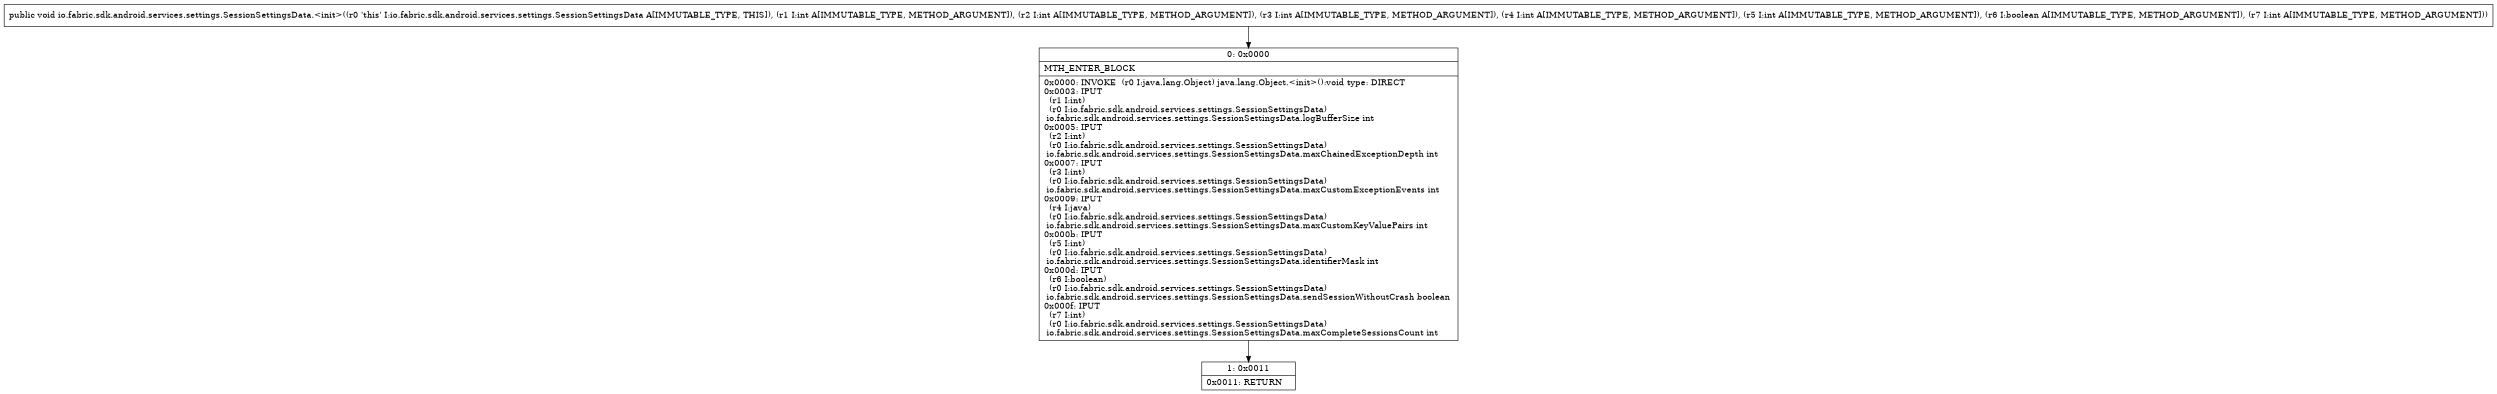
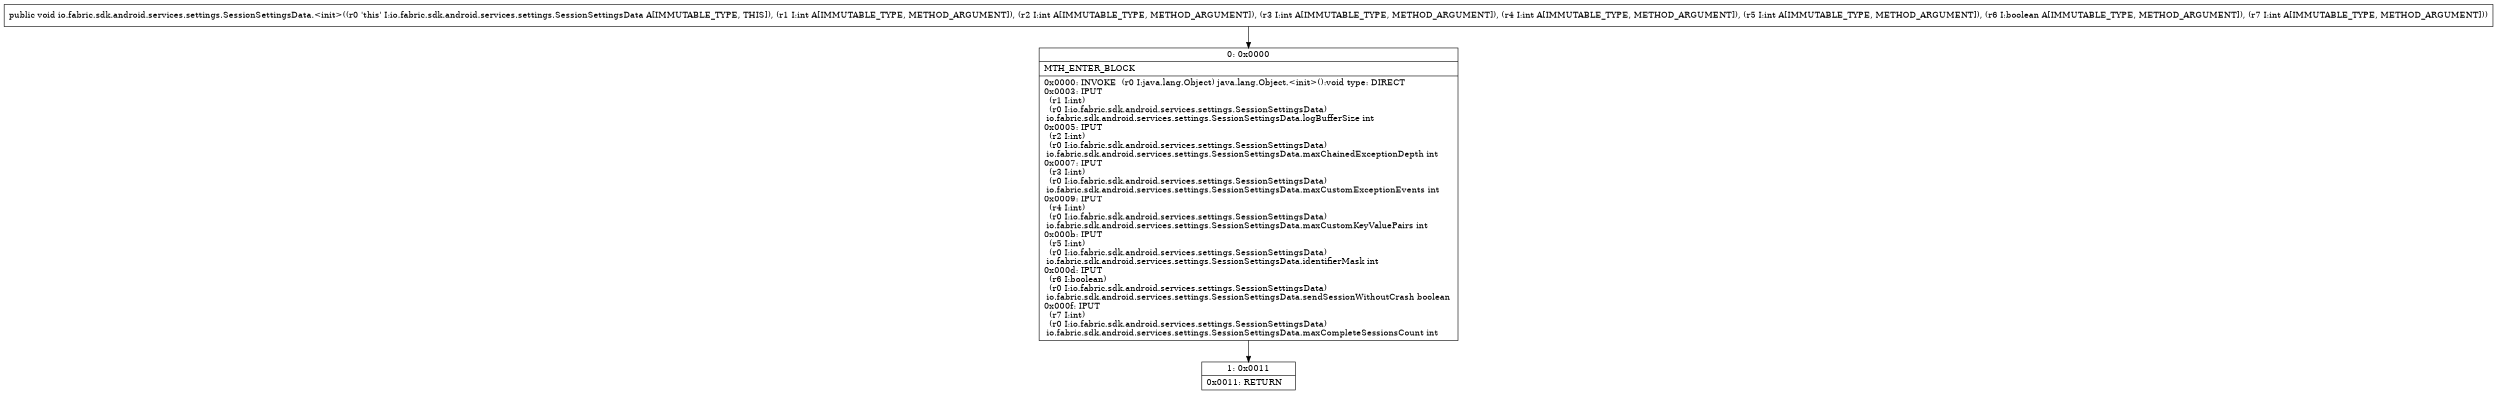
(1067, 208) -> (1065, 208)
